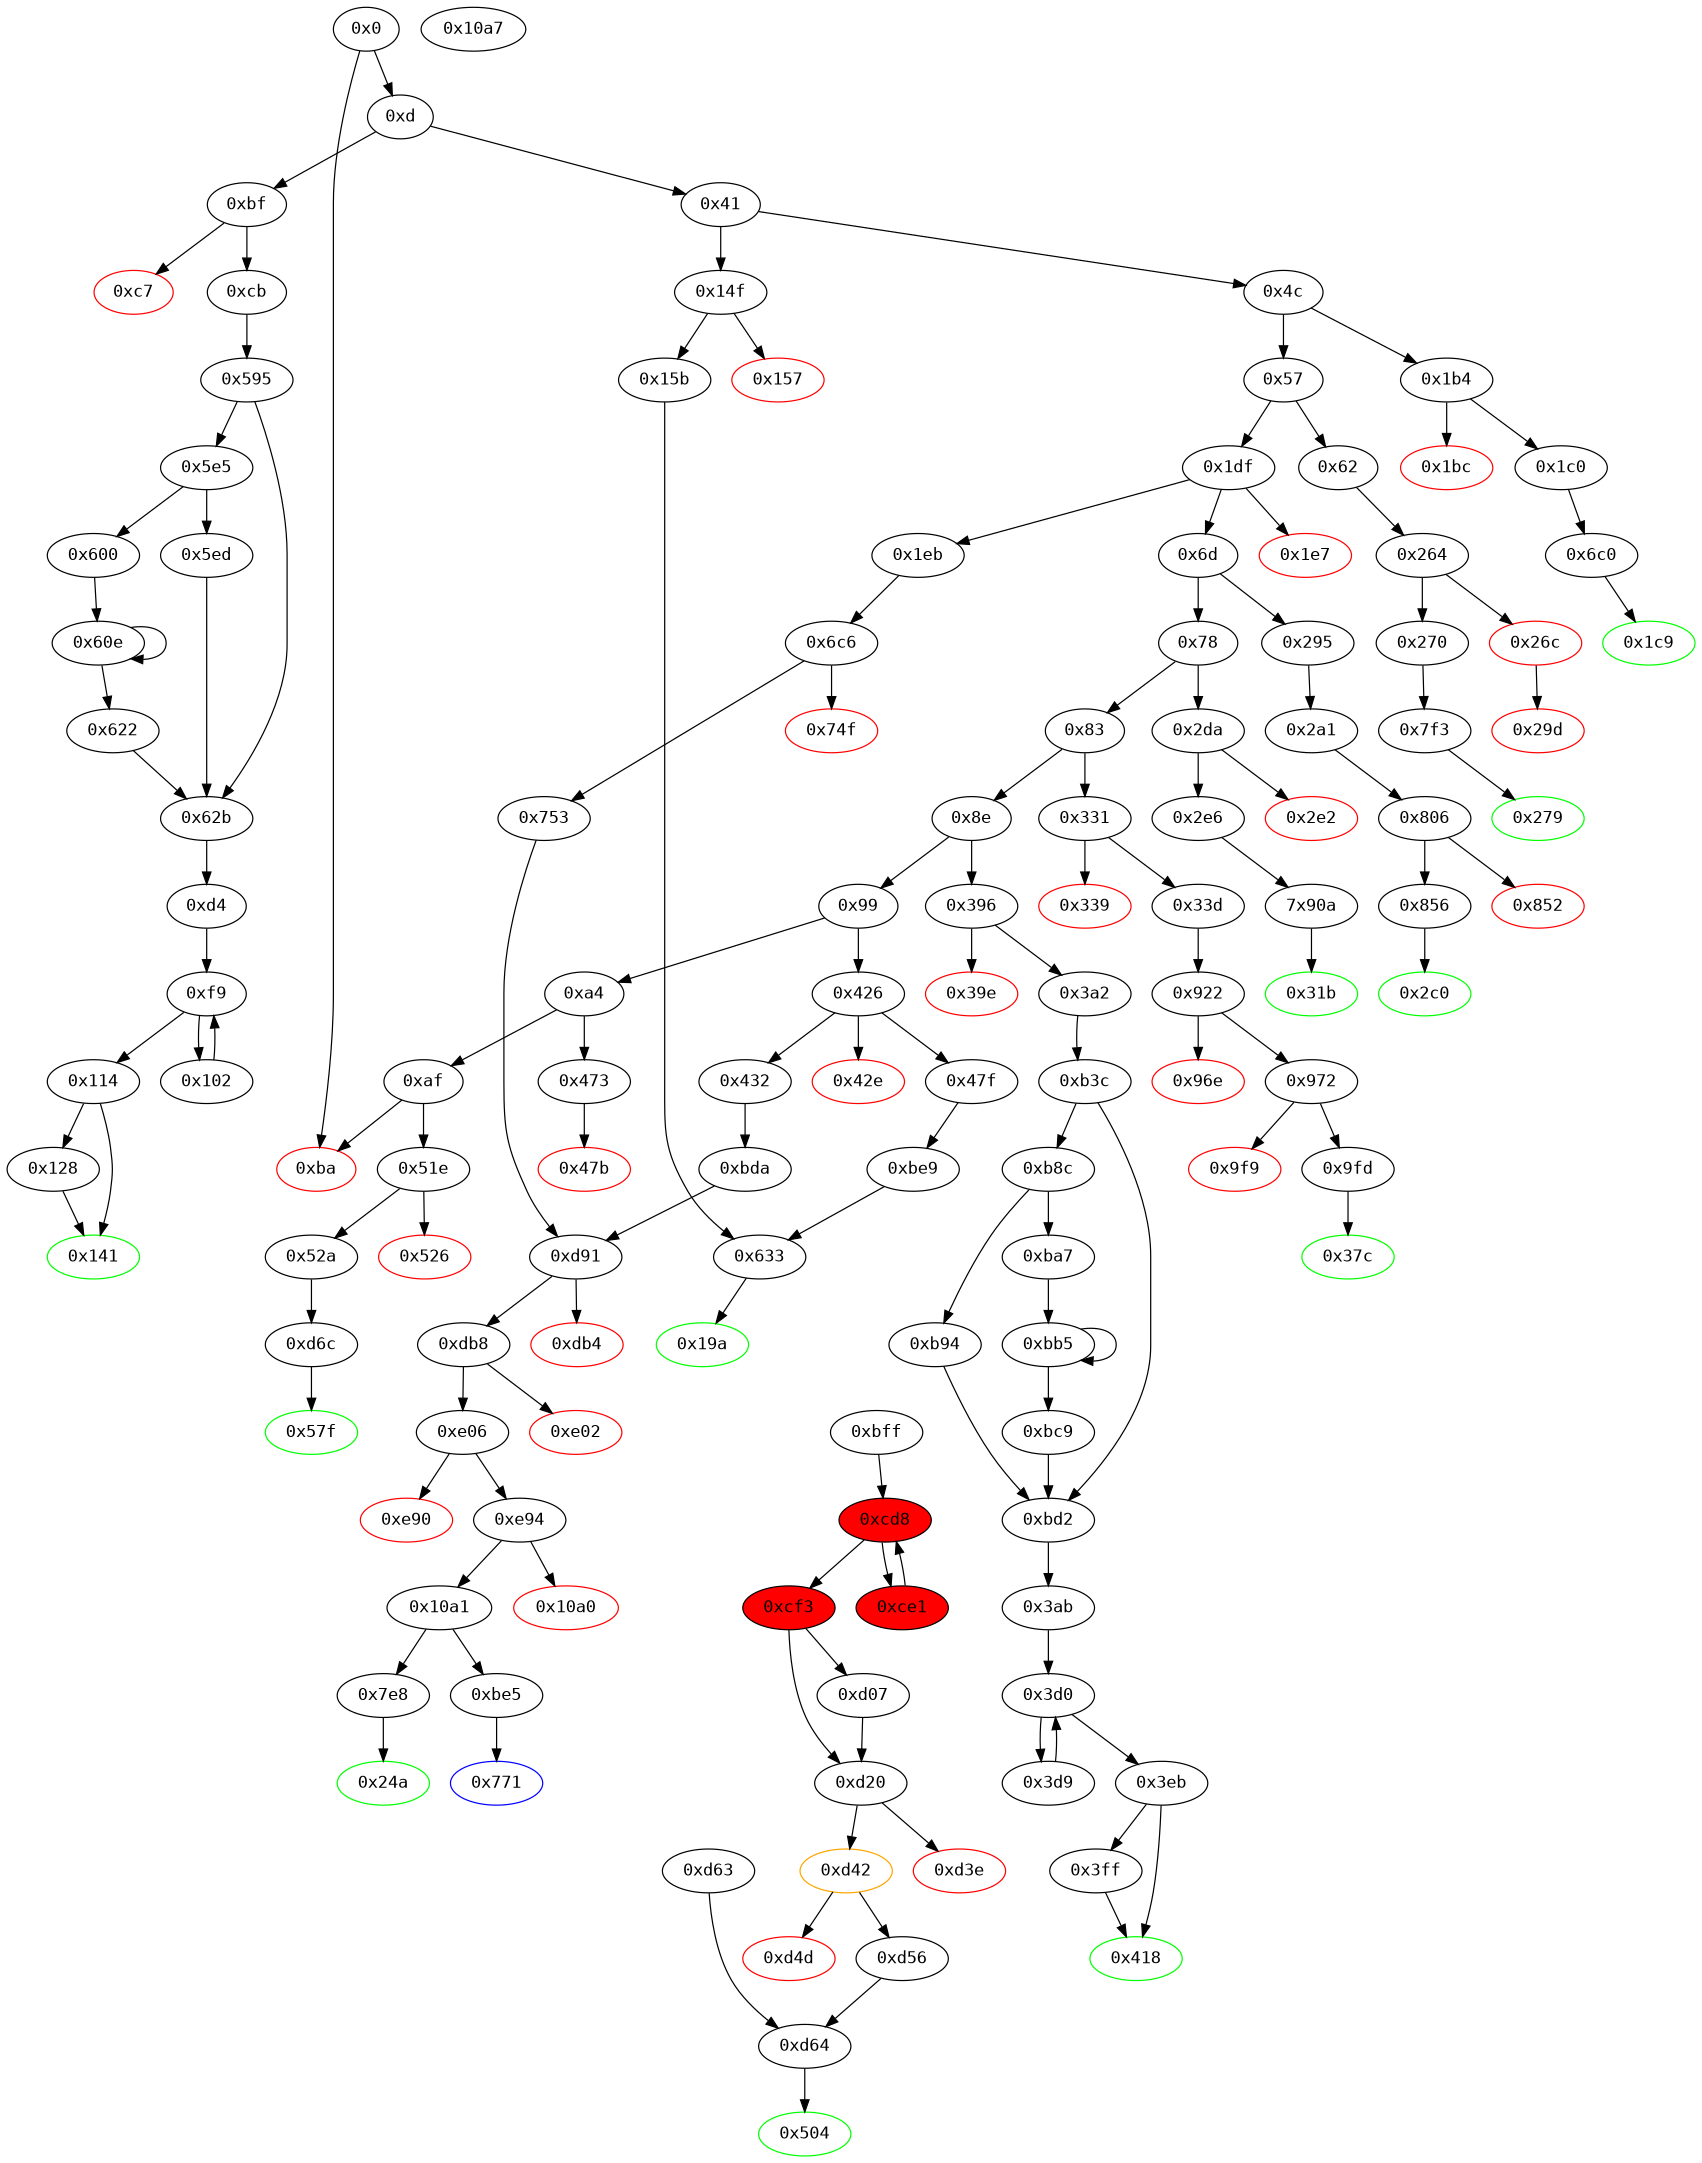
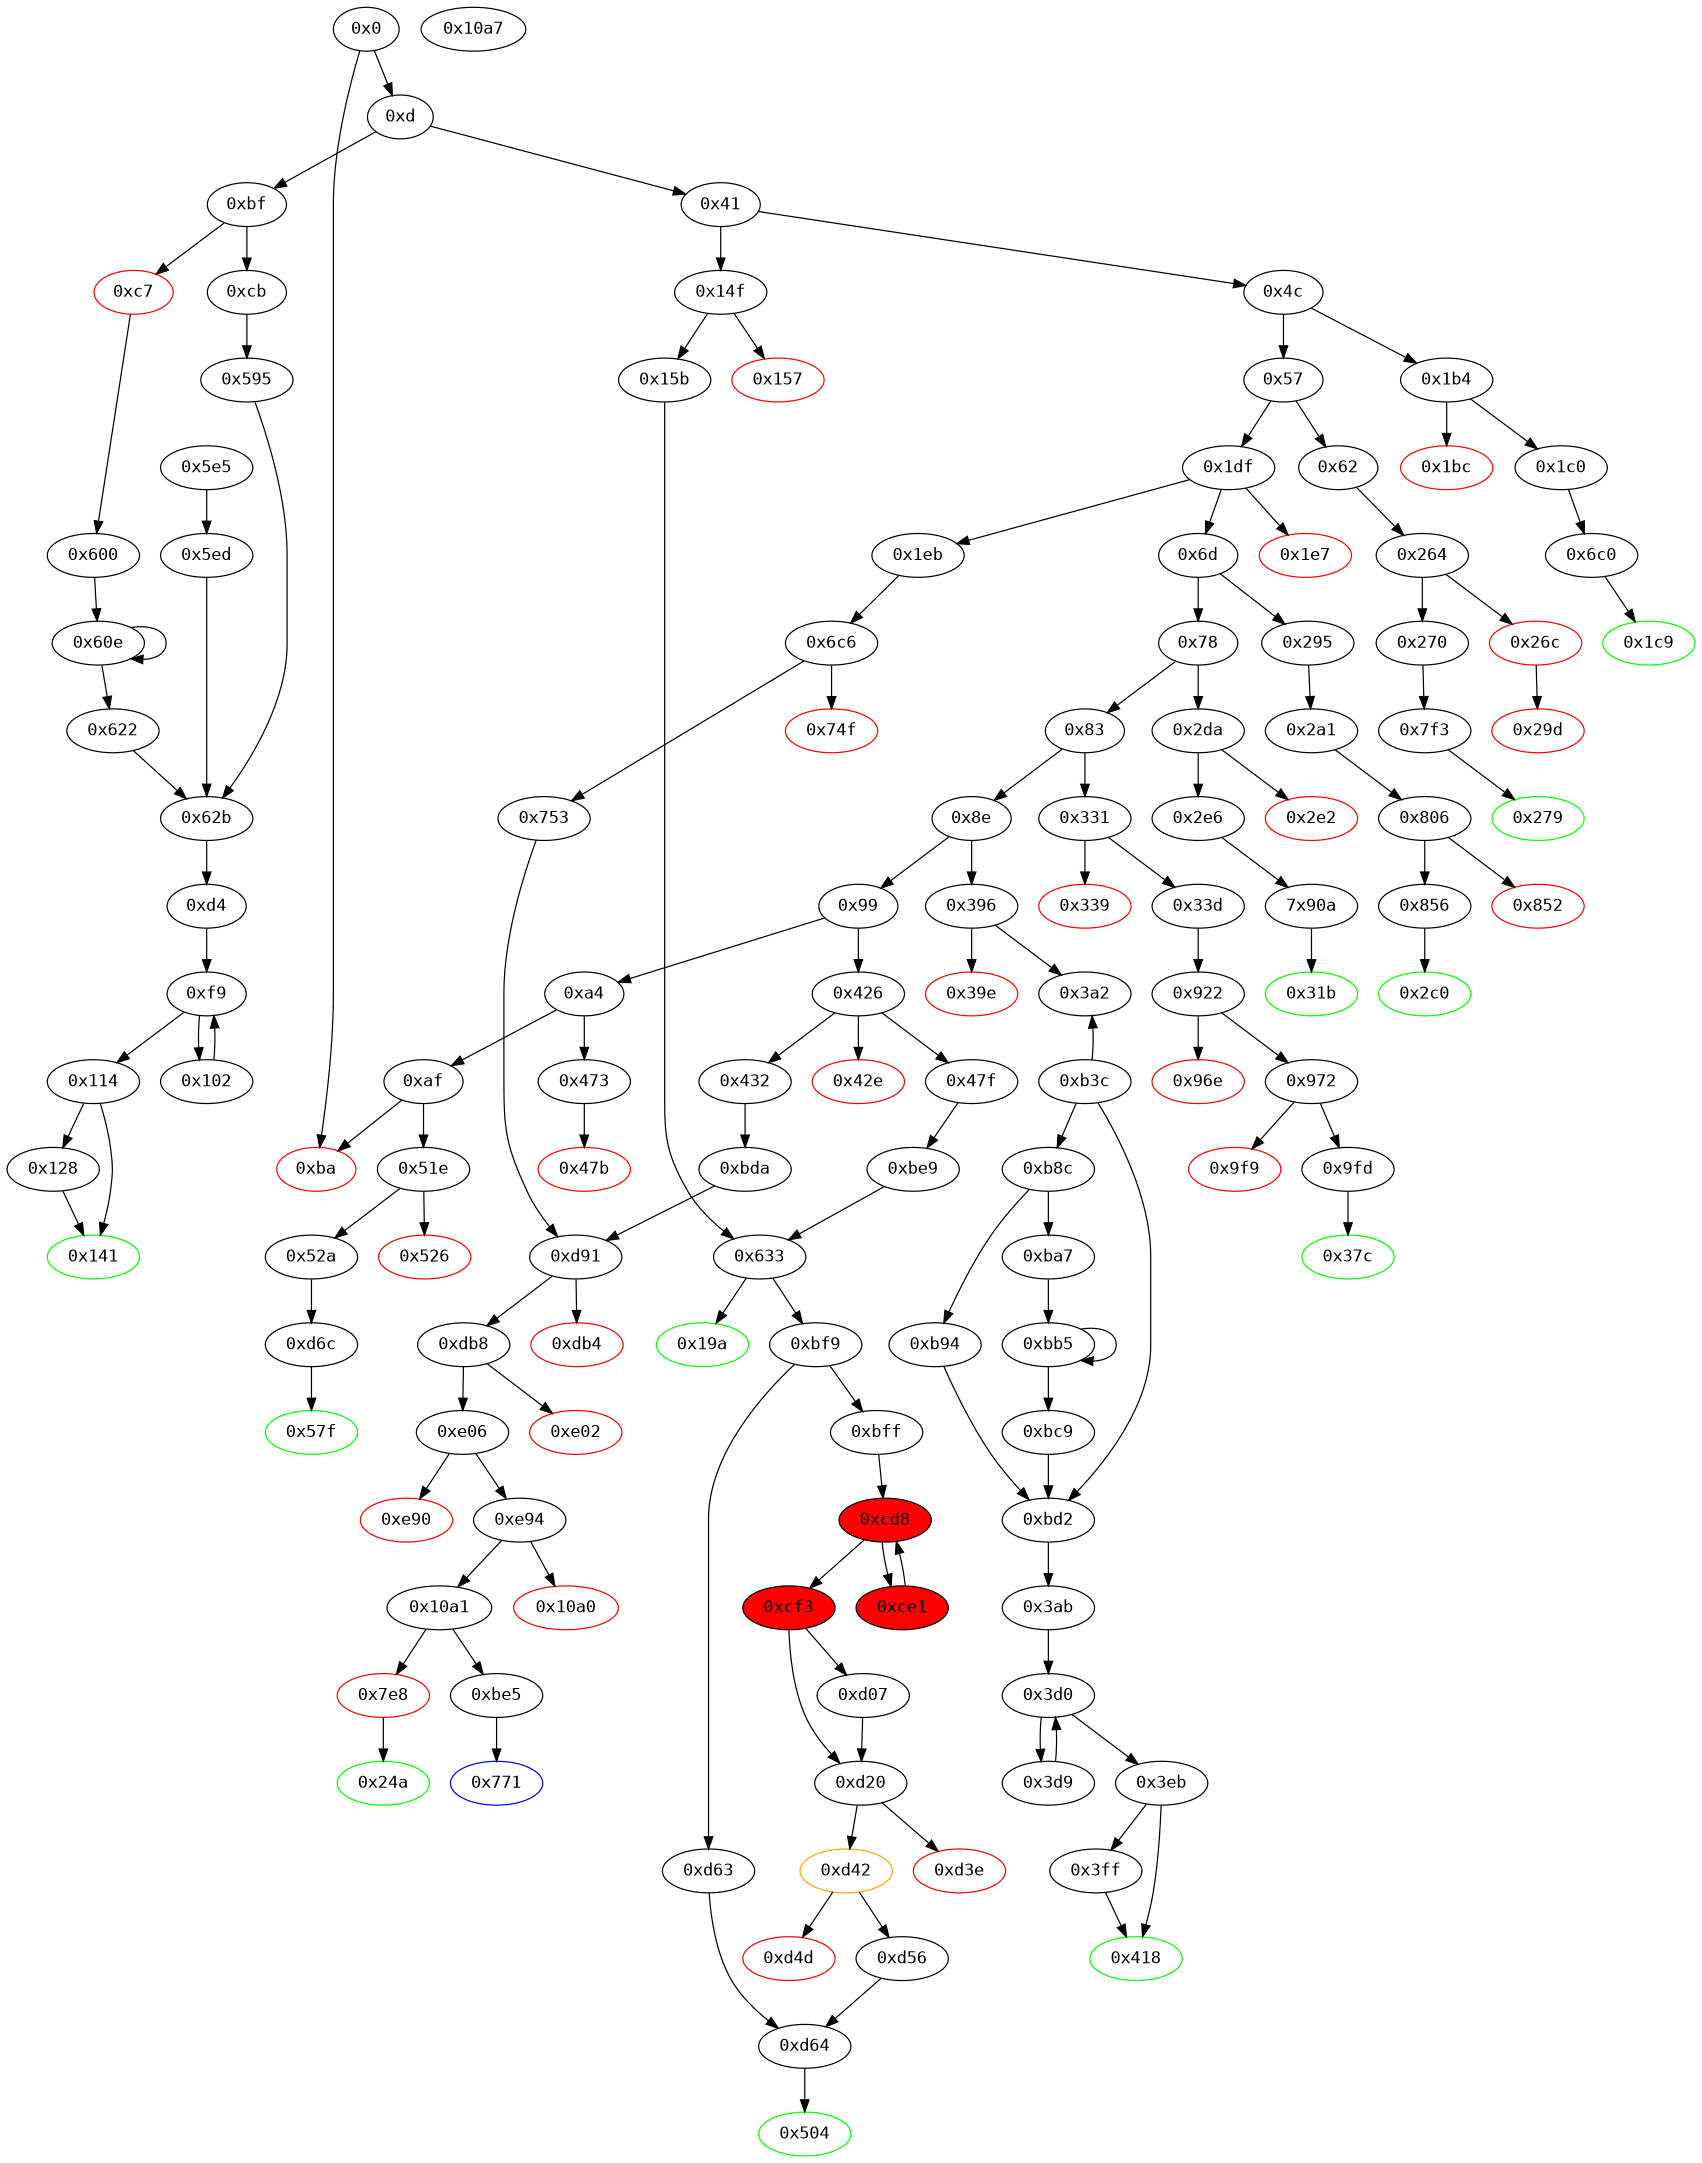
(229, 418) -> none
(155, 508) -> (114, 418)
(1077, 1032) -> (1093, 1044)
none -> (816, 1345)
(383, 1696) -> (383, 1696)
